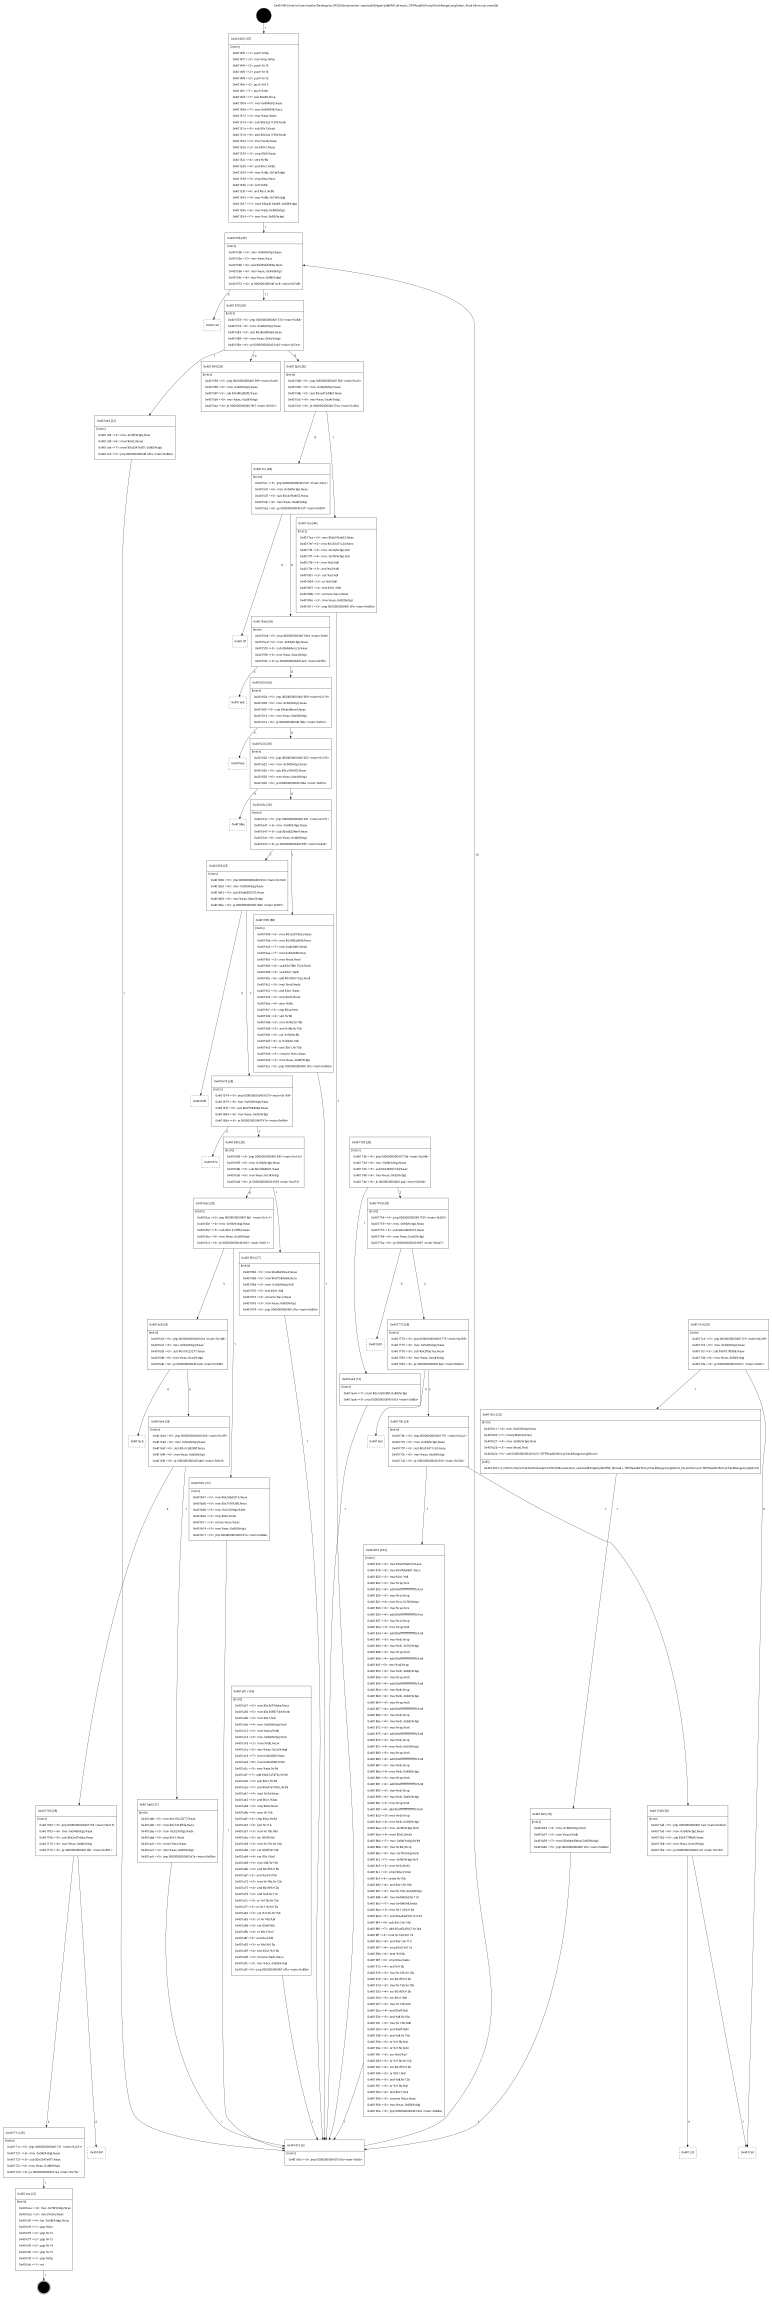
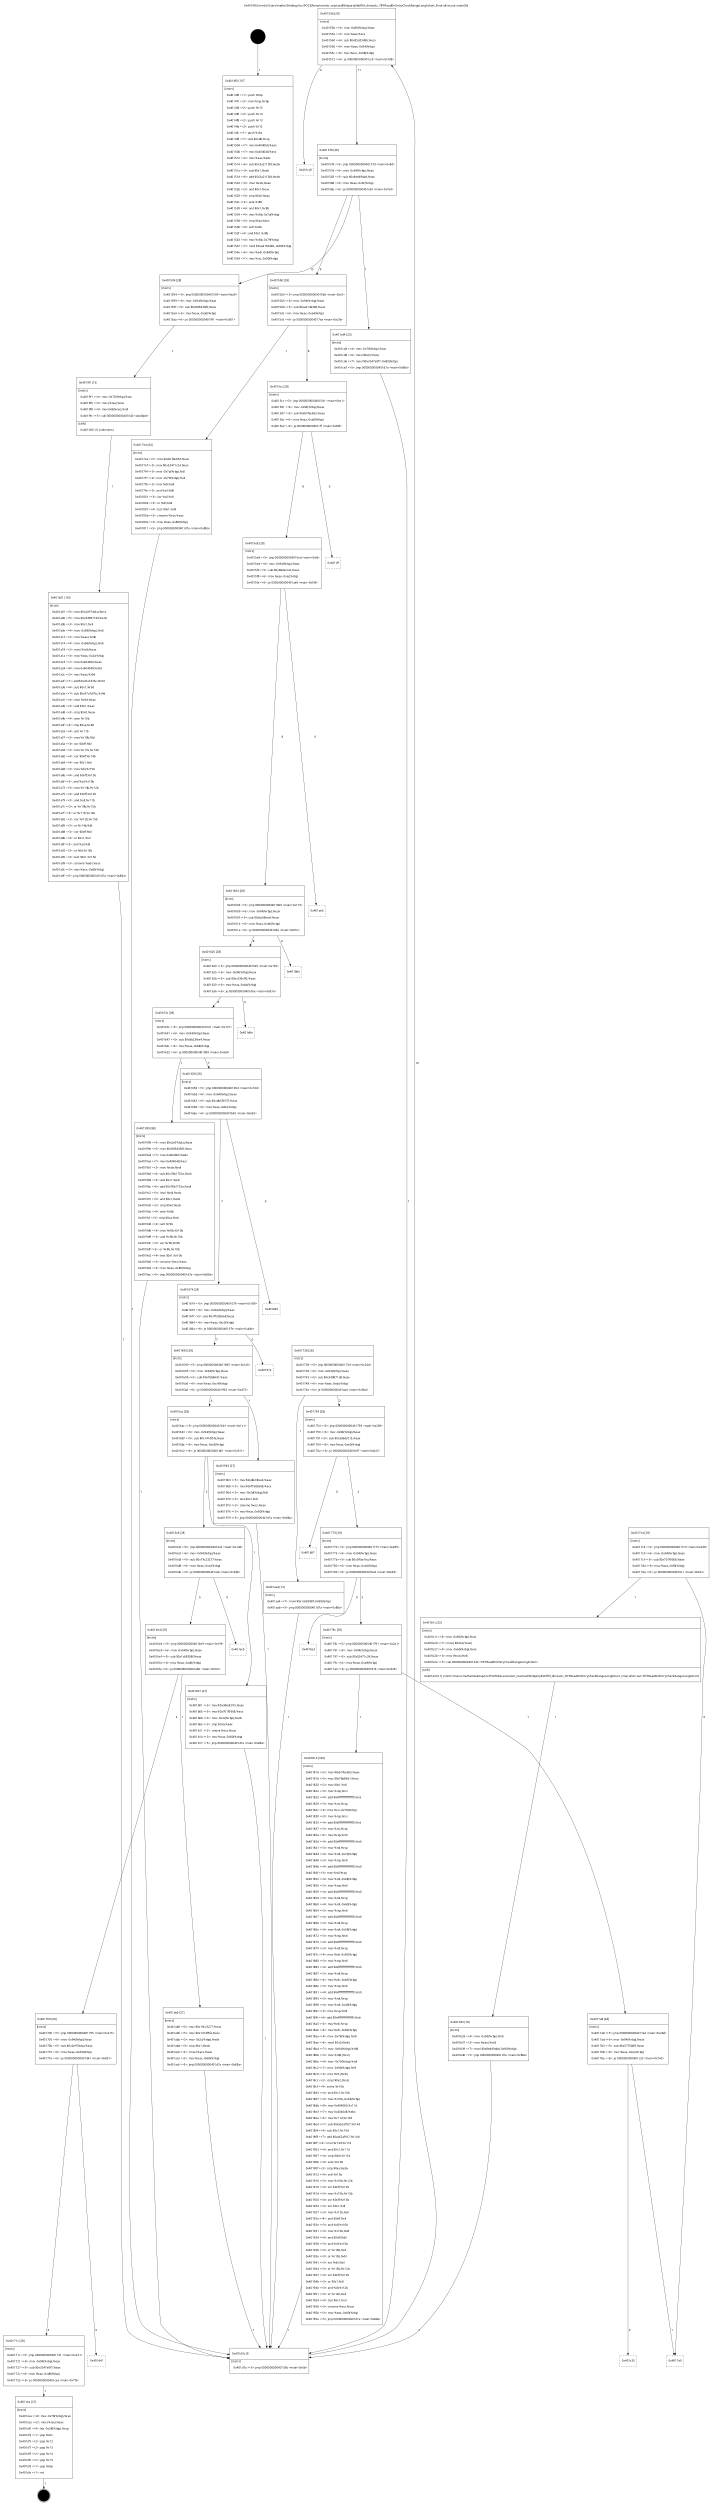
(264, 227) -> none
none -> (114, 407)
